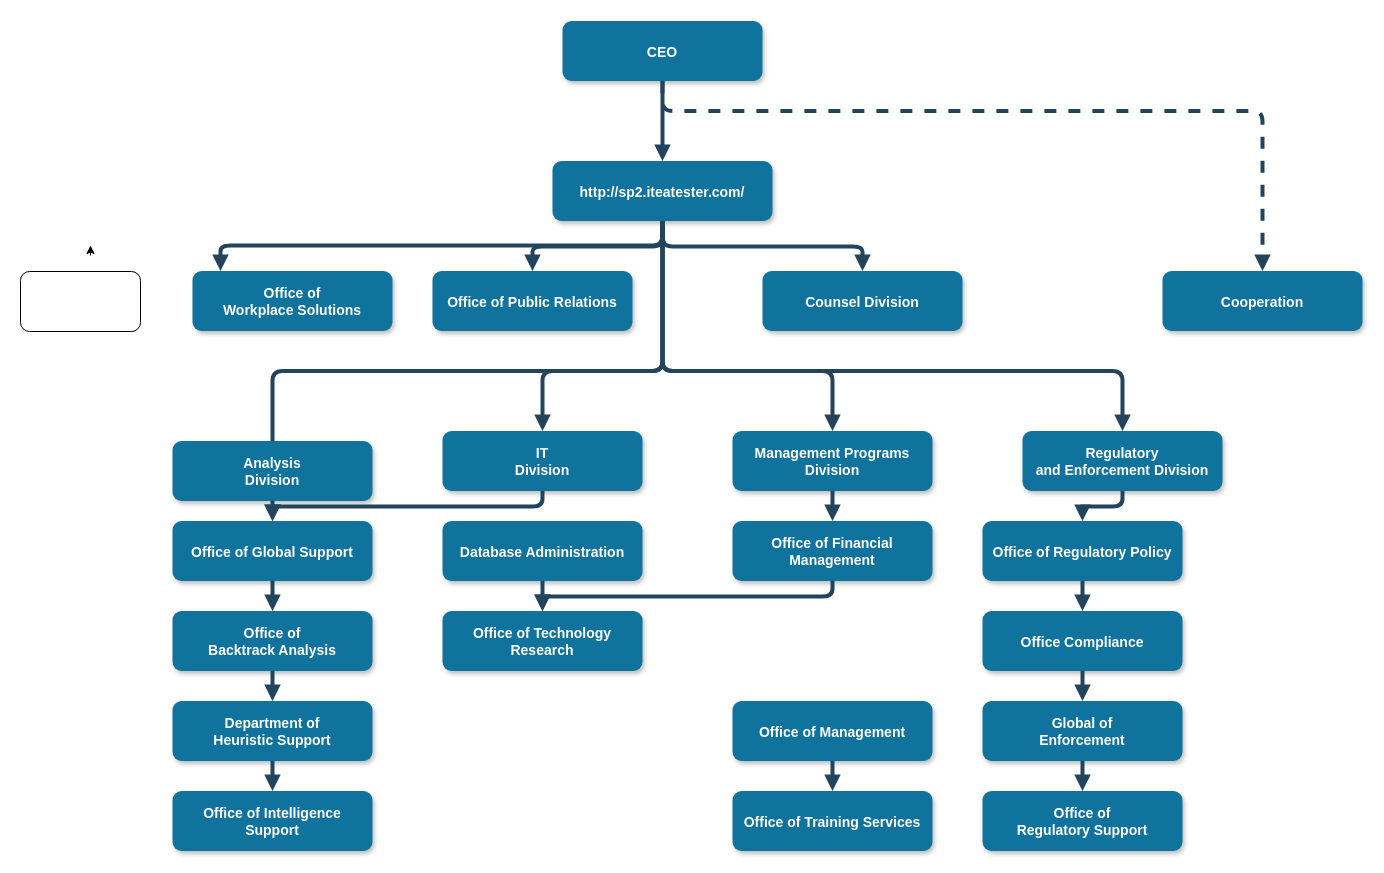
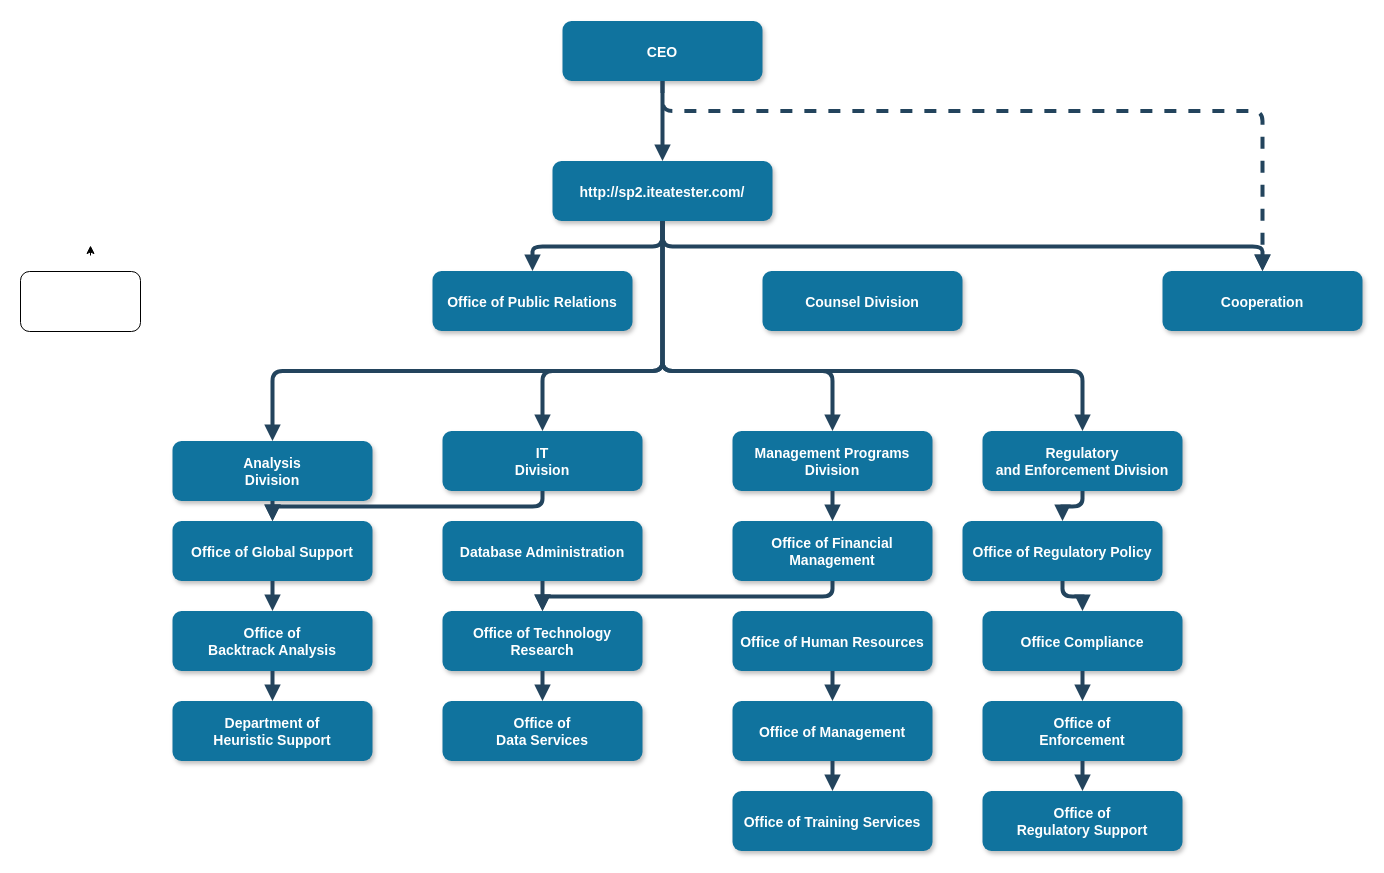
(375, 246) -> none
(862, 251) -> (1057, 247)
(293, 301) -> none
(273, 432) -> (273, 425)
(1123, 461) -> (1083, 461)
(1083, 551) -> (1063, 551)
none -> (833, 641)
none -> (543, 682)
none -> (833, 682)
(1082, 723) -> (1082, 723)
none -> (543, 731)
(273, 772) -> none
(273, 821) -> none
